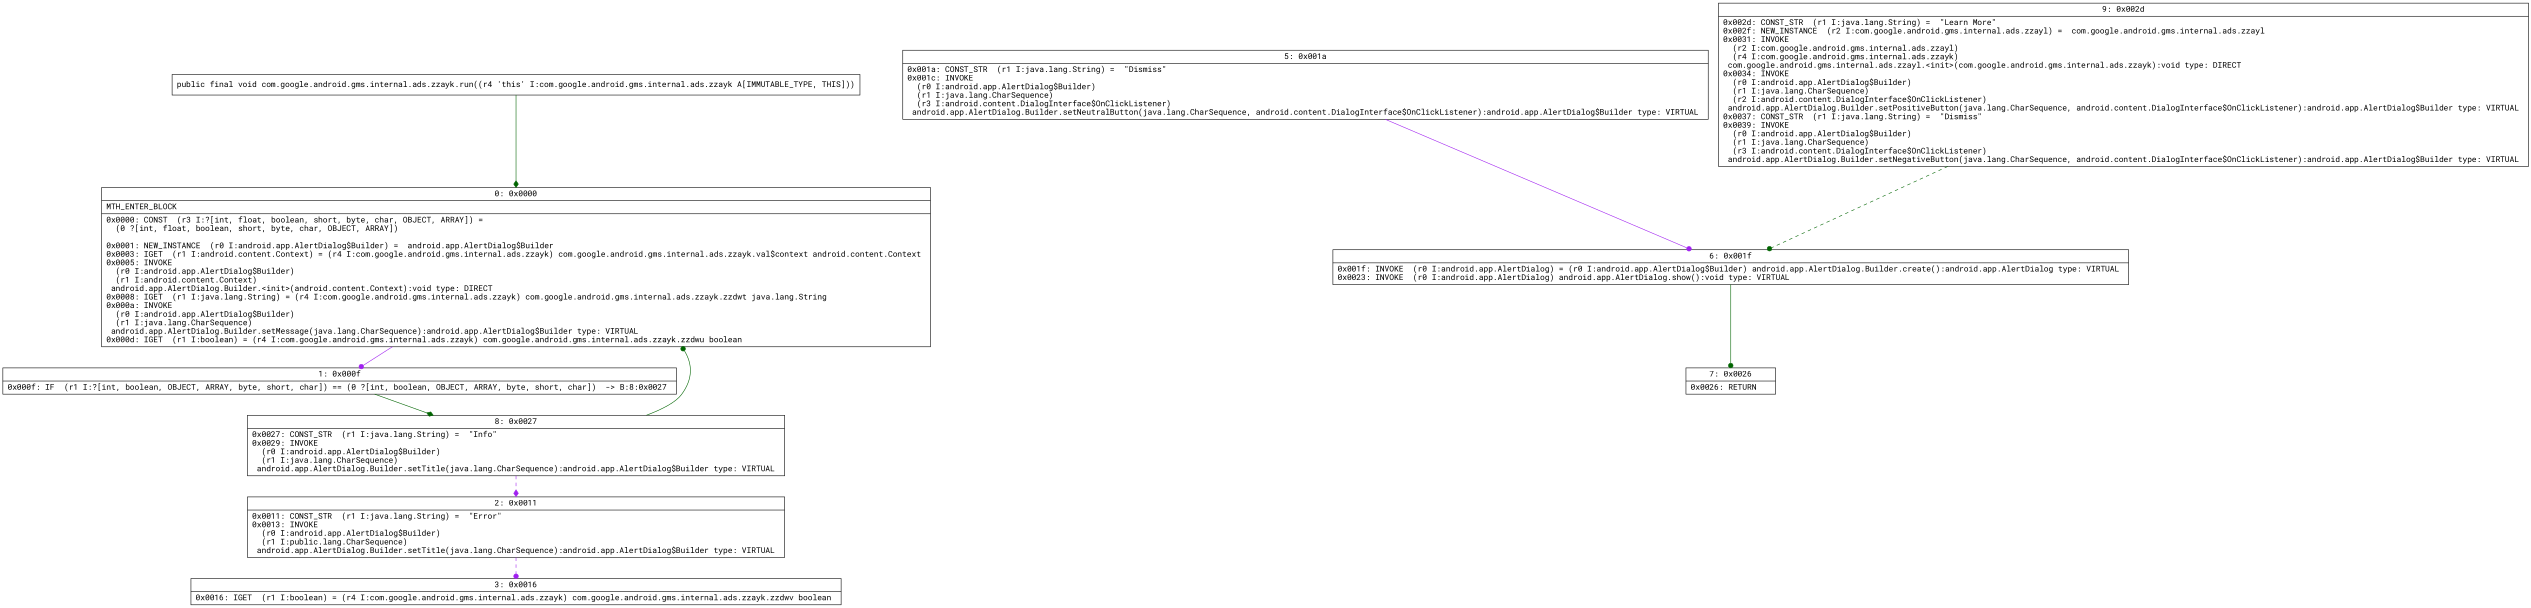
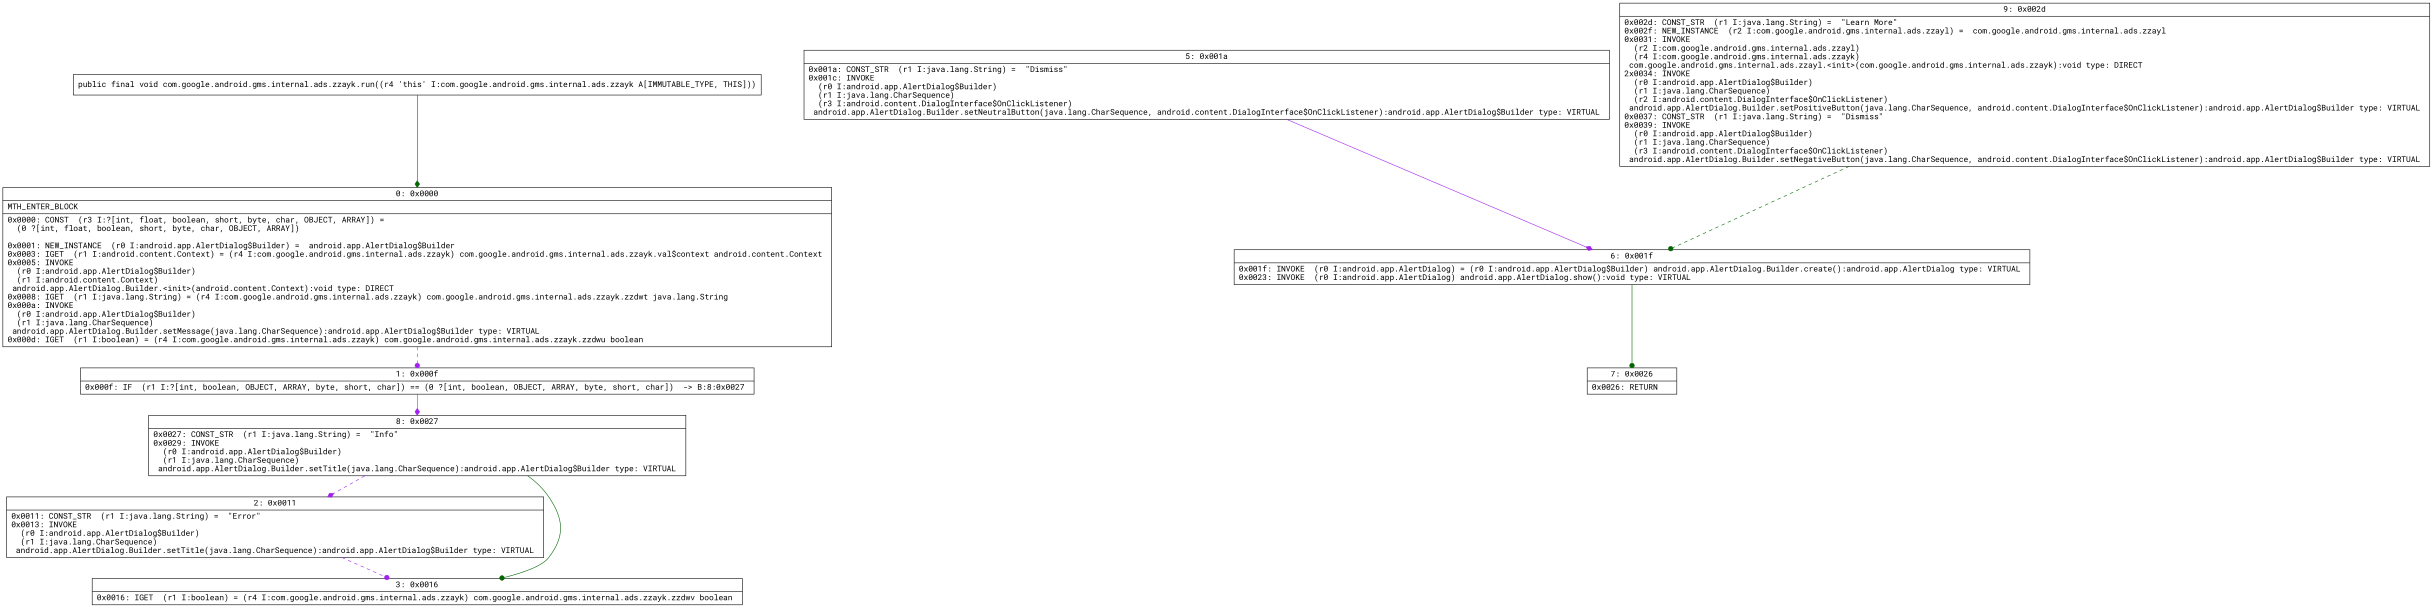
(1761, 74) -> (1662, 74)
(1536, 184) -> (1436, 183)
(378, 356) -> (417, 355)
(683, 392) -> (559, 537)
(401, 404) -> (417, 401)
(330, 542) -> (84, 542)
